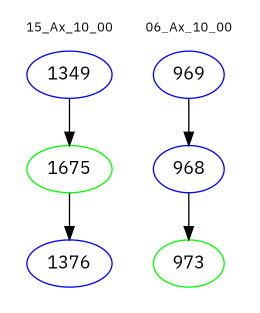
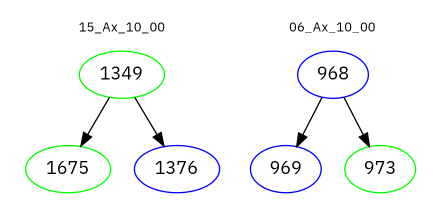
(69, 75) -> (122, 75)
(189, 116) -> (312, 116)
(69, 210) -> (146, 116)
